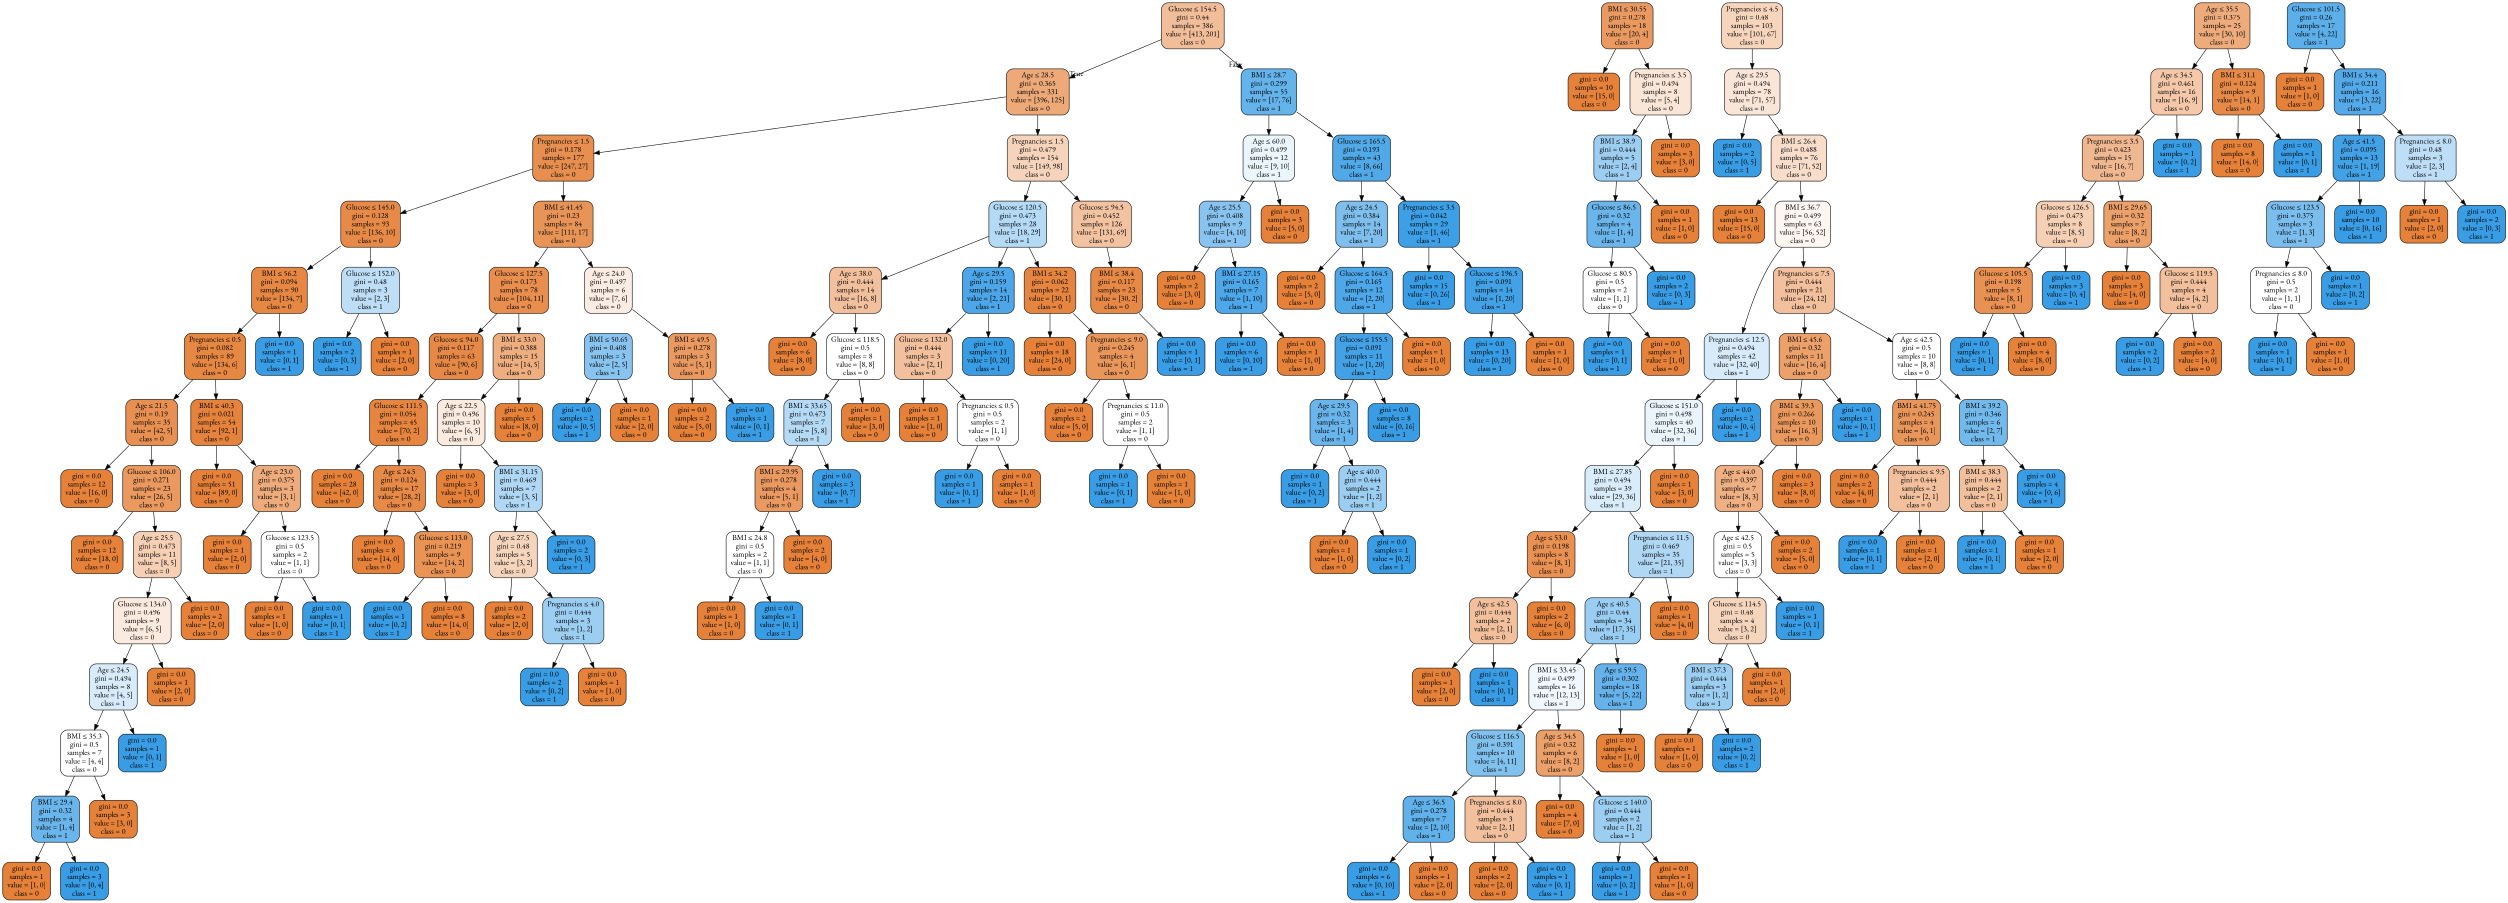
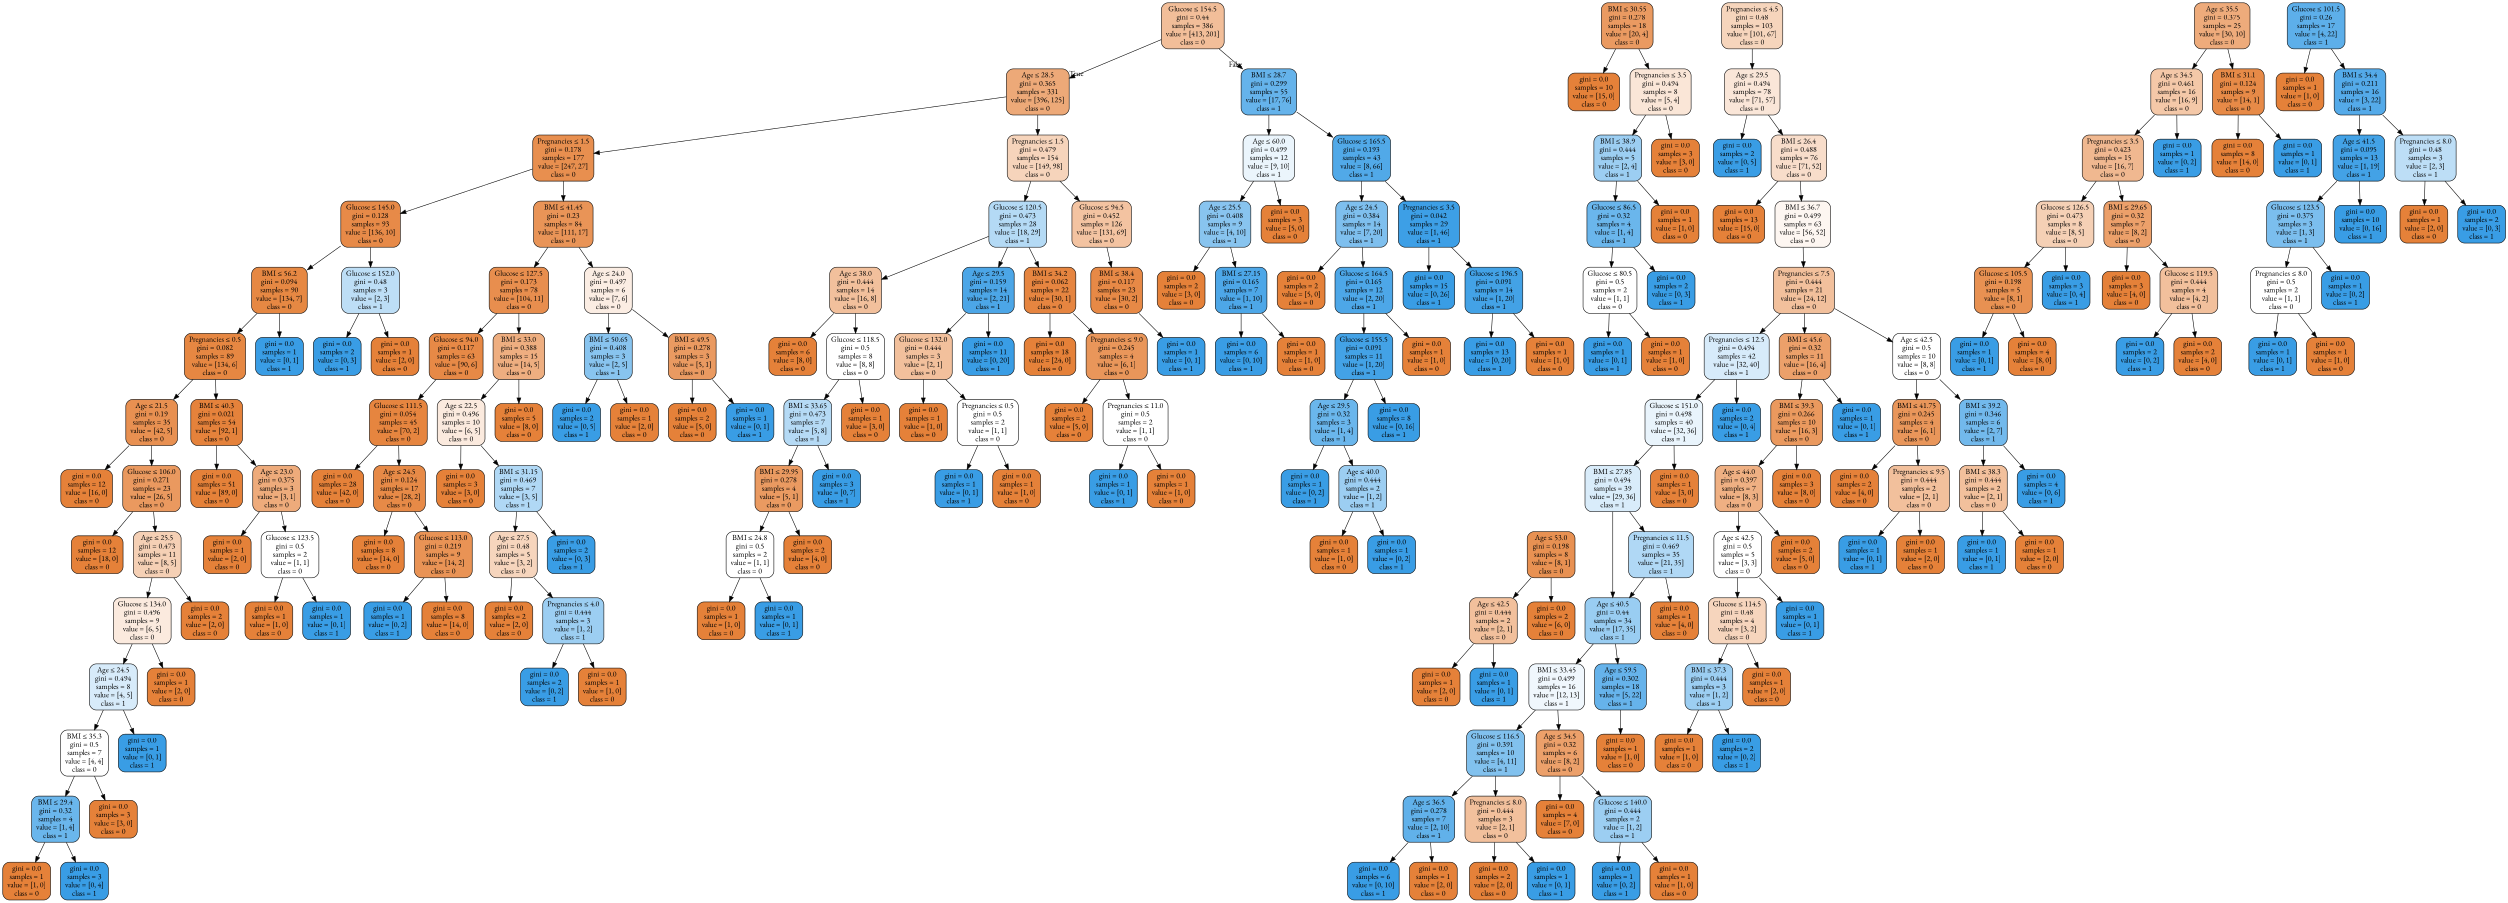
(1759, 286) -> (1772, 321)
none -> (608, 321)
(1584, 520) -> (1613, 552)
